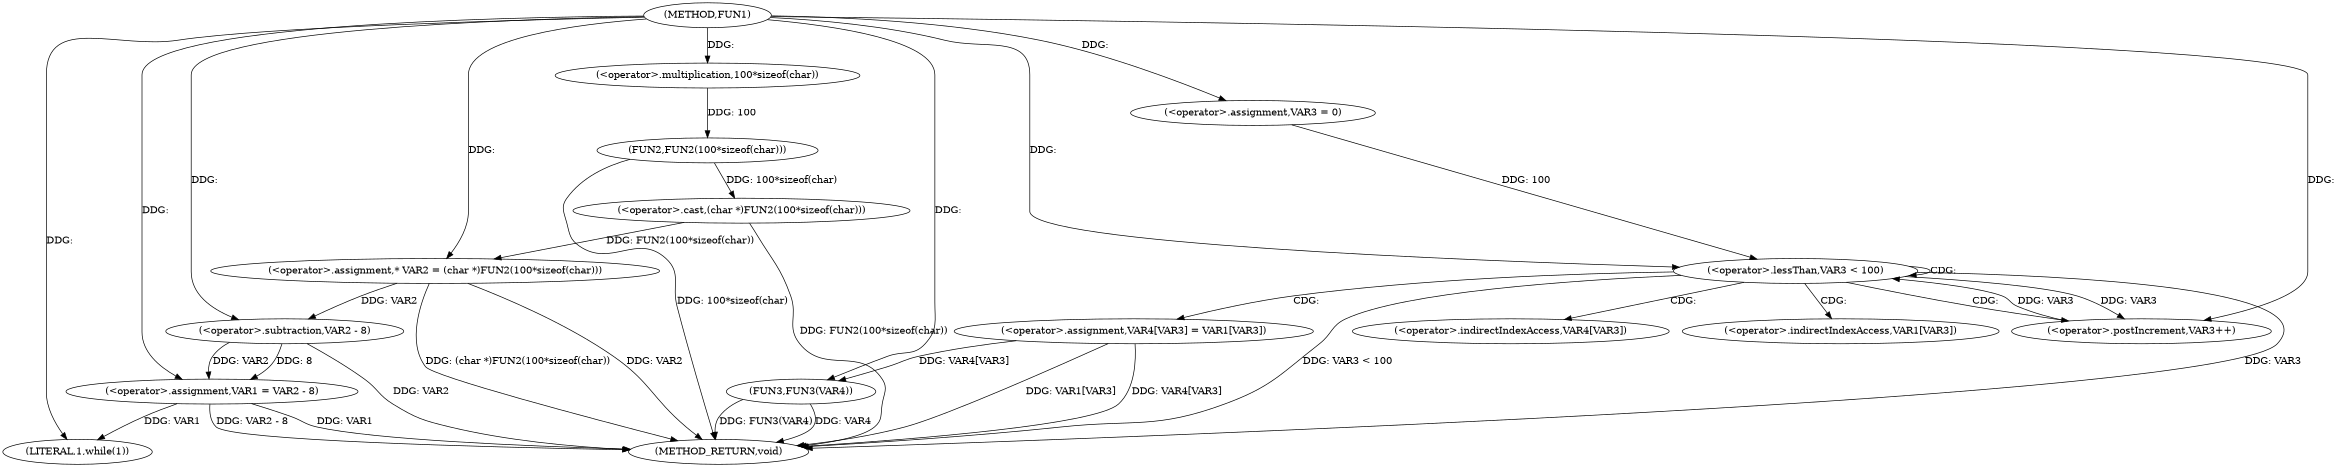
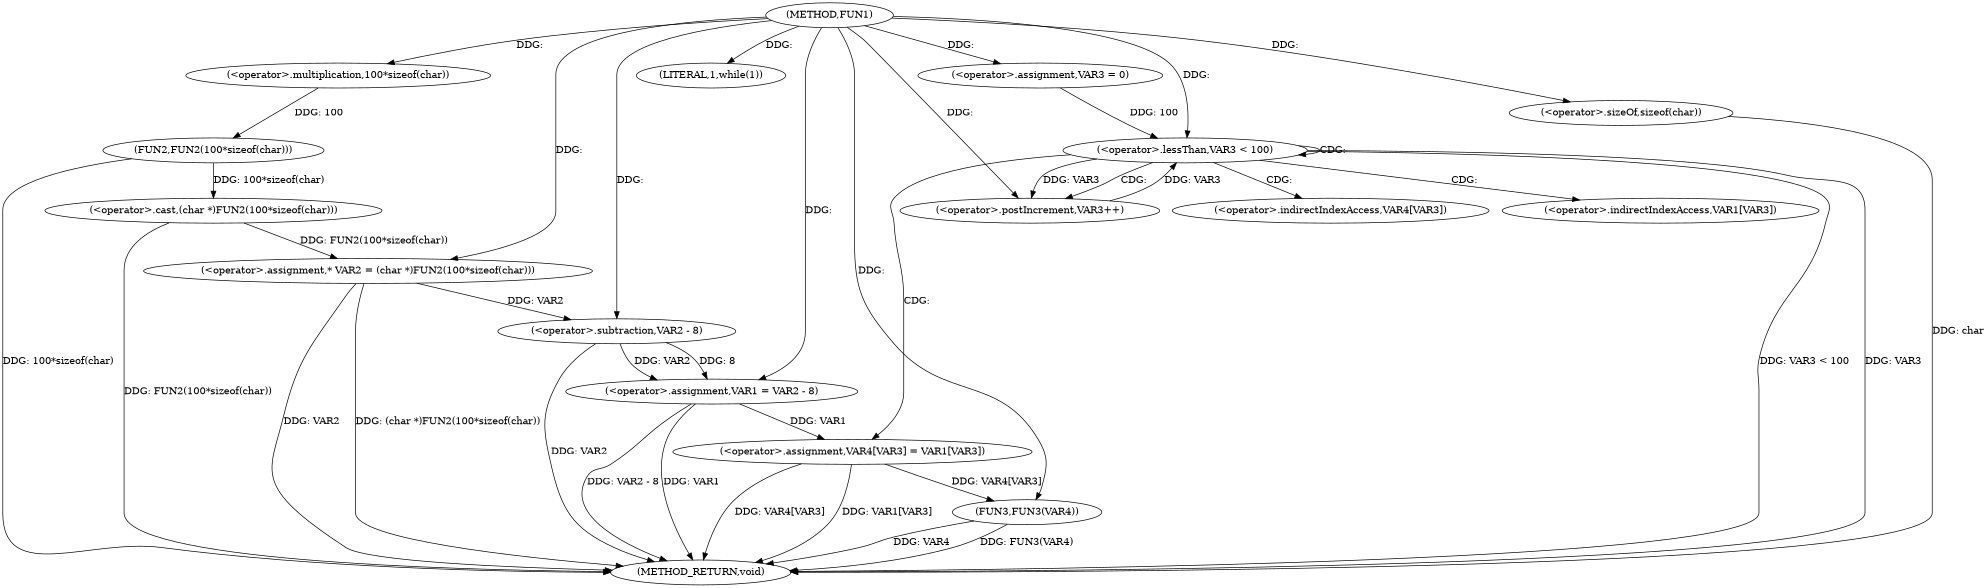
none -> (1621, 113)
(140, 418) -> (779, 420)
